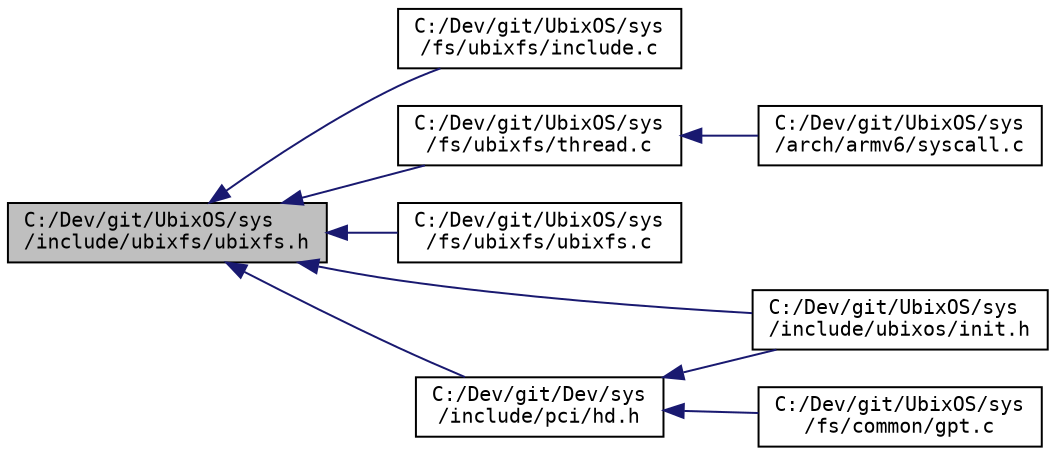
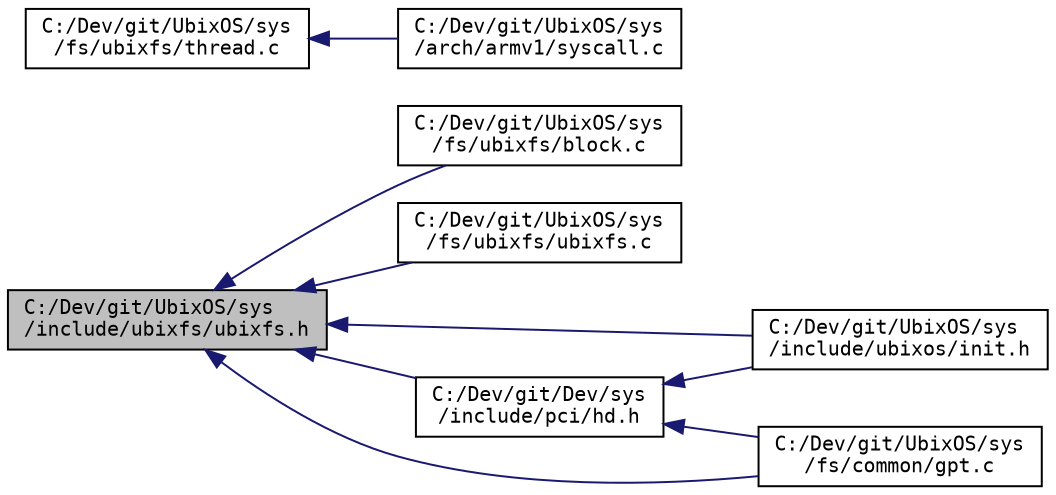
(540, 39) -> (540, 136)
(900, 136) -> (540, 39)
(363, 182) -> (477, 473)
